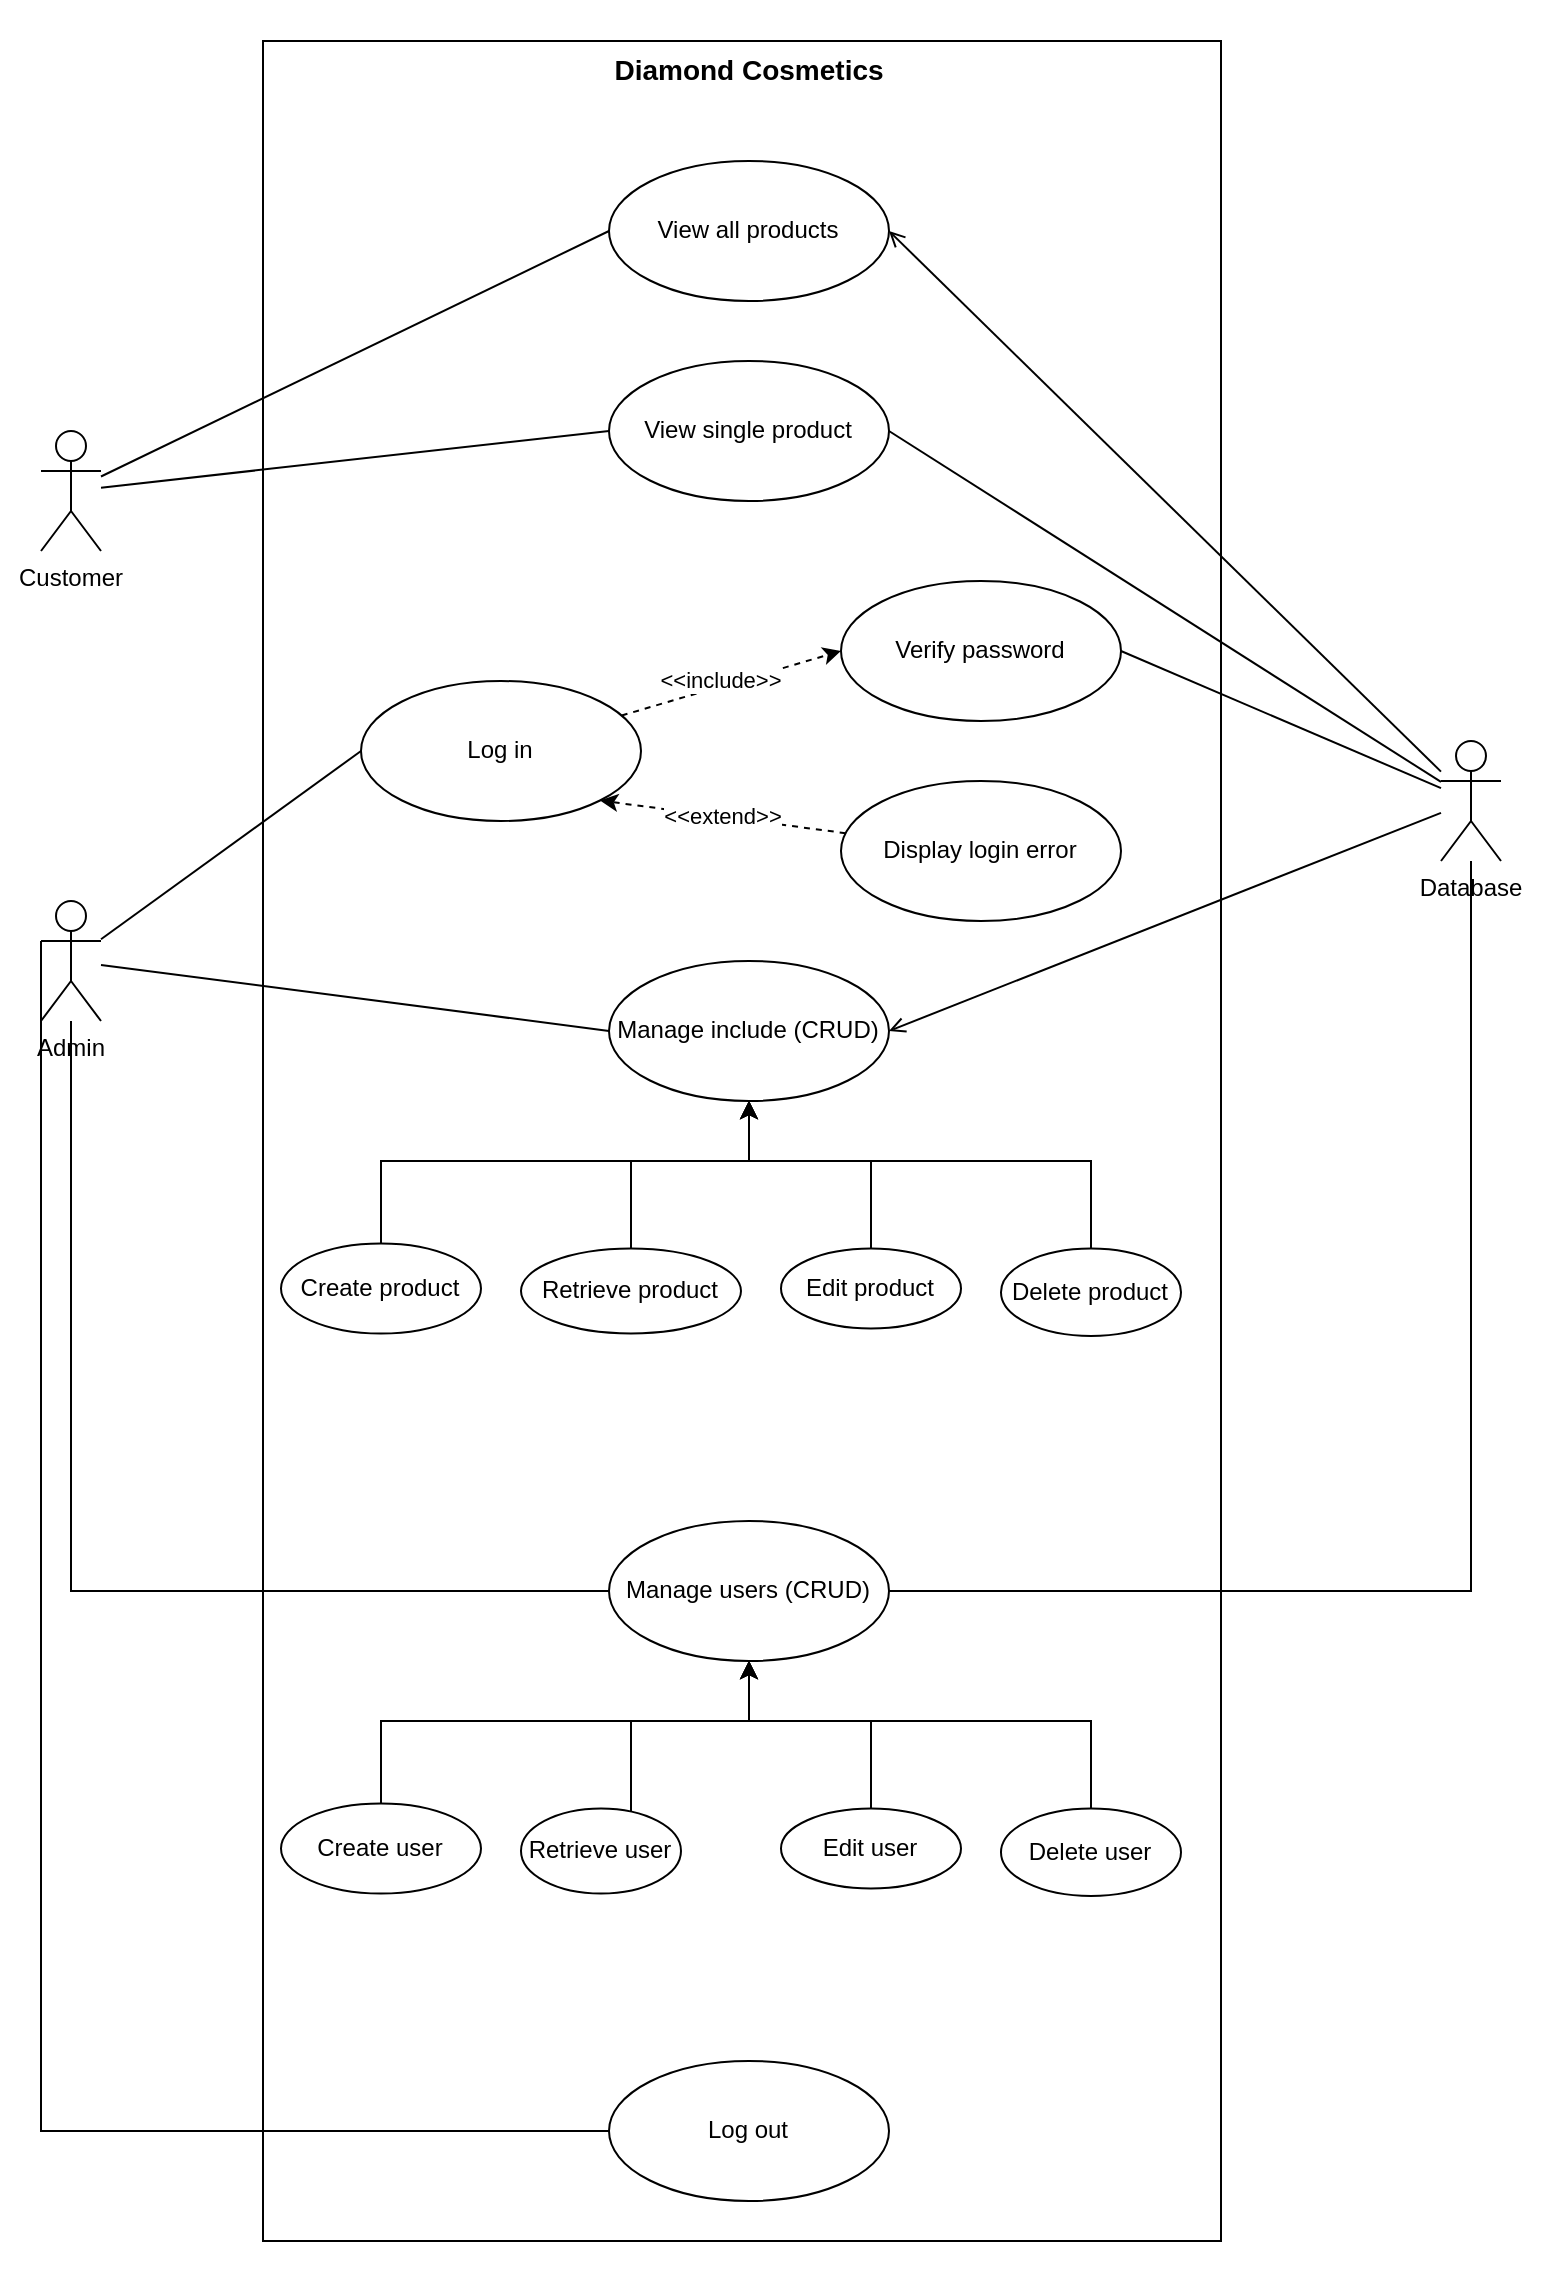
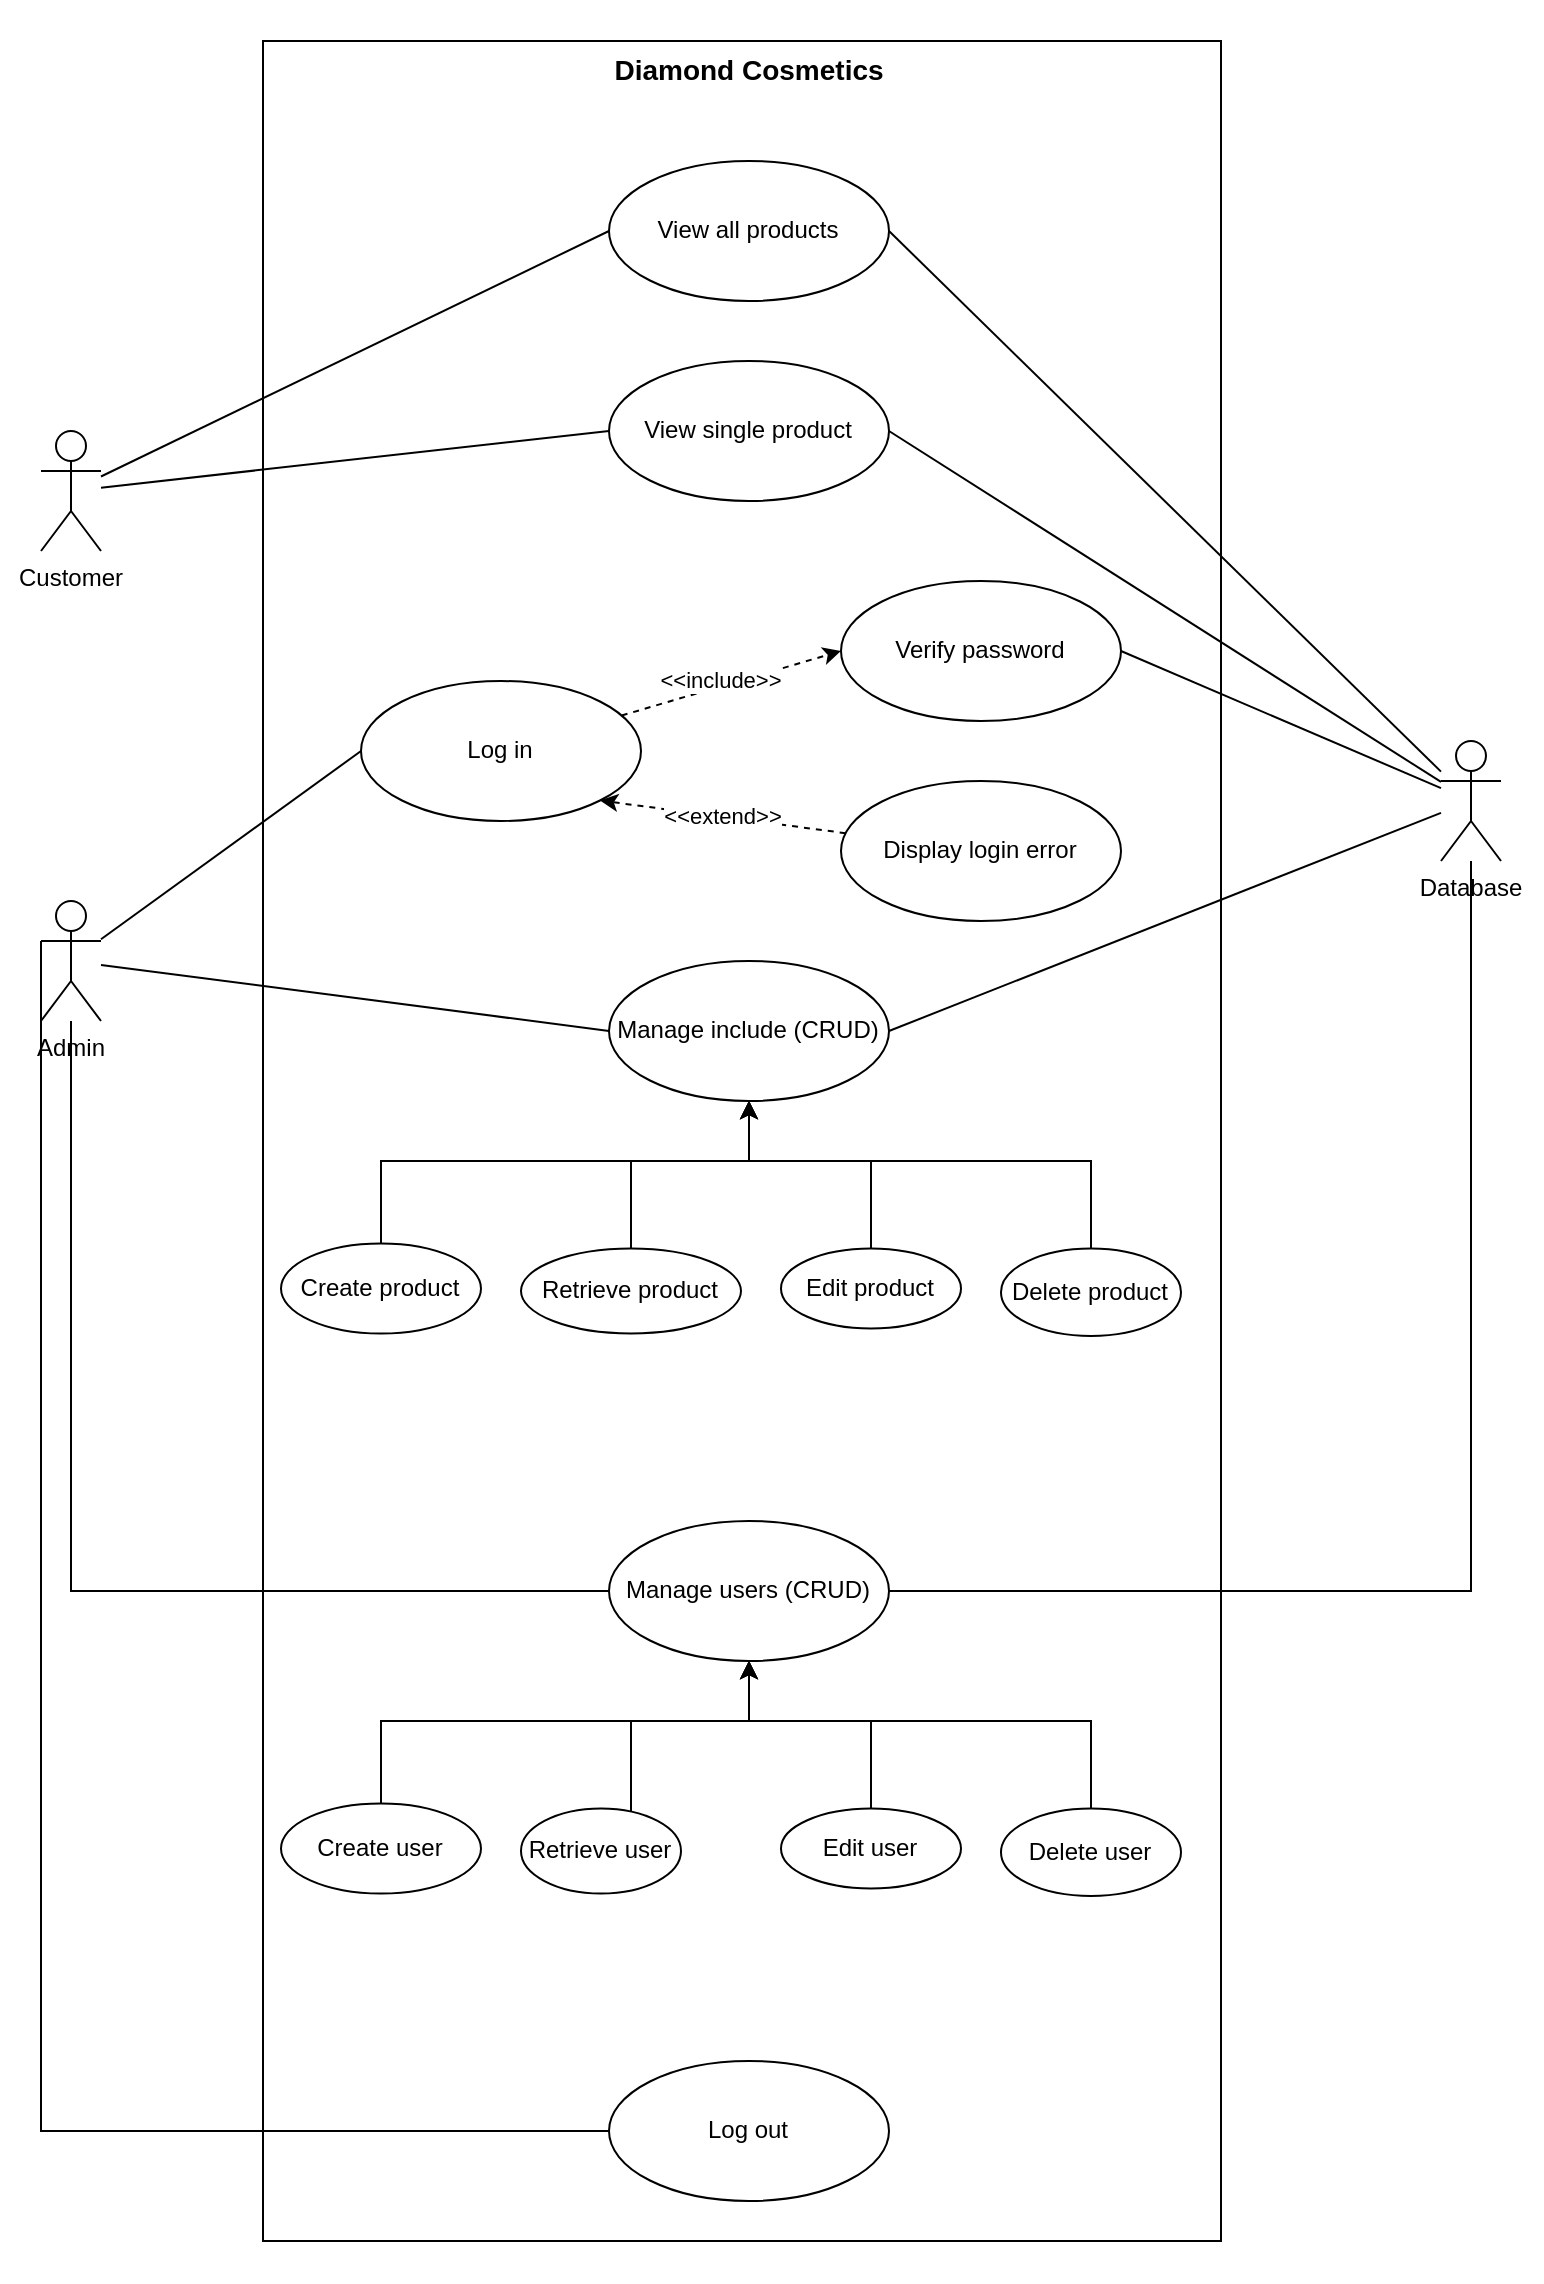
(894, 236) -> (893, 235)
(896, 1028) -> (895, 1029)
